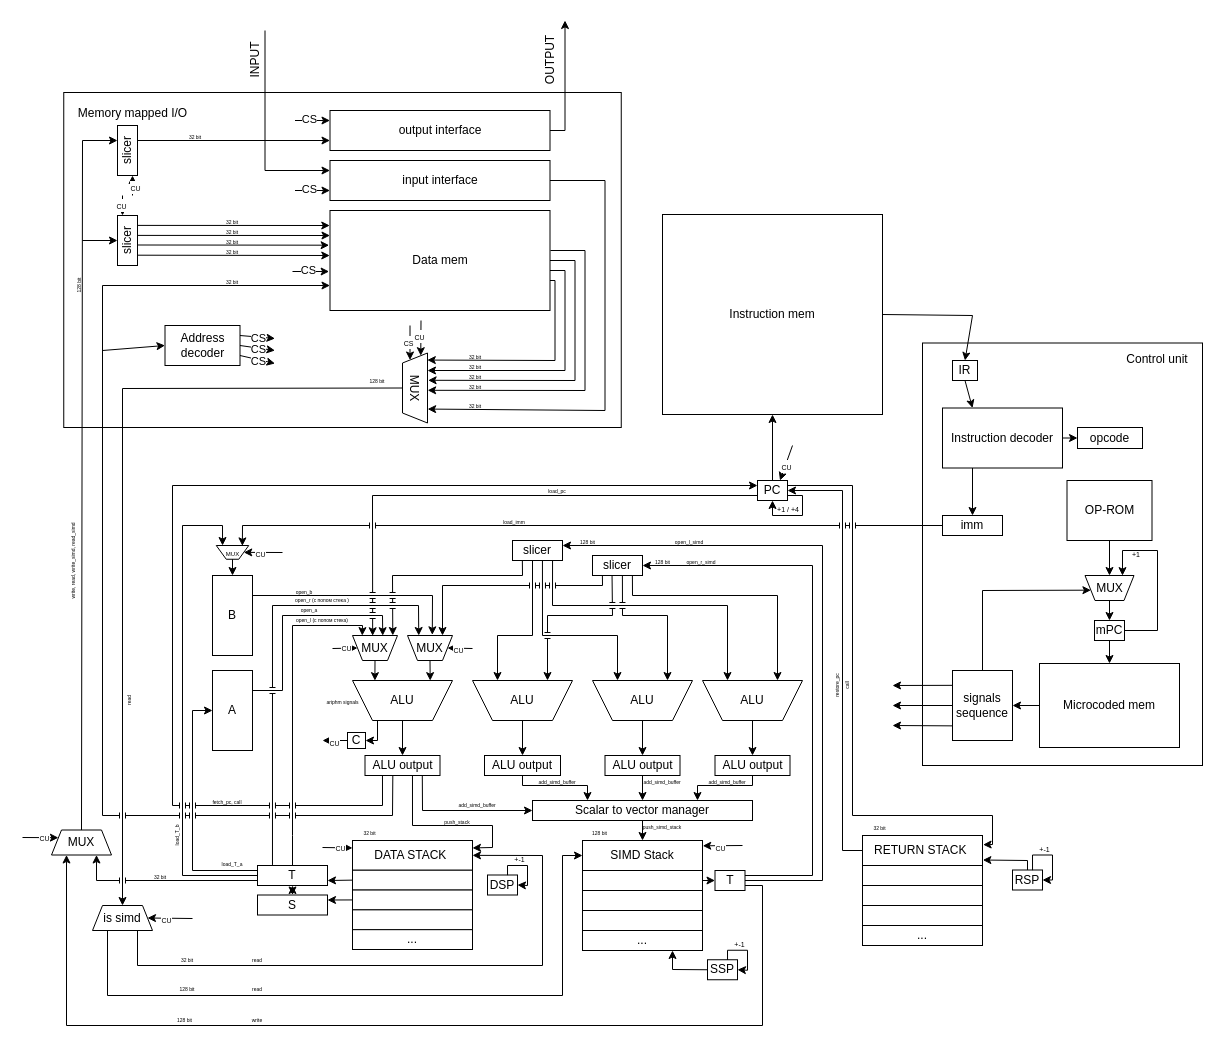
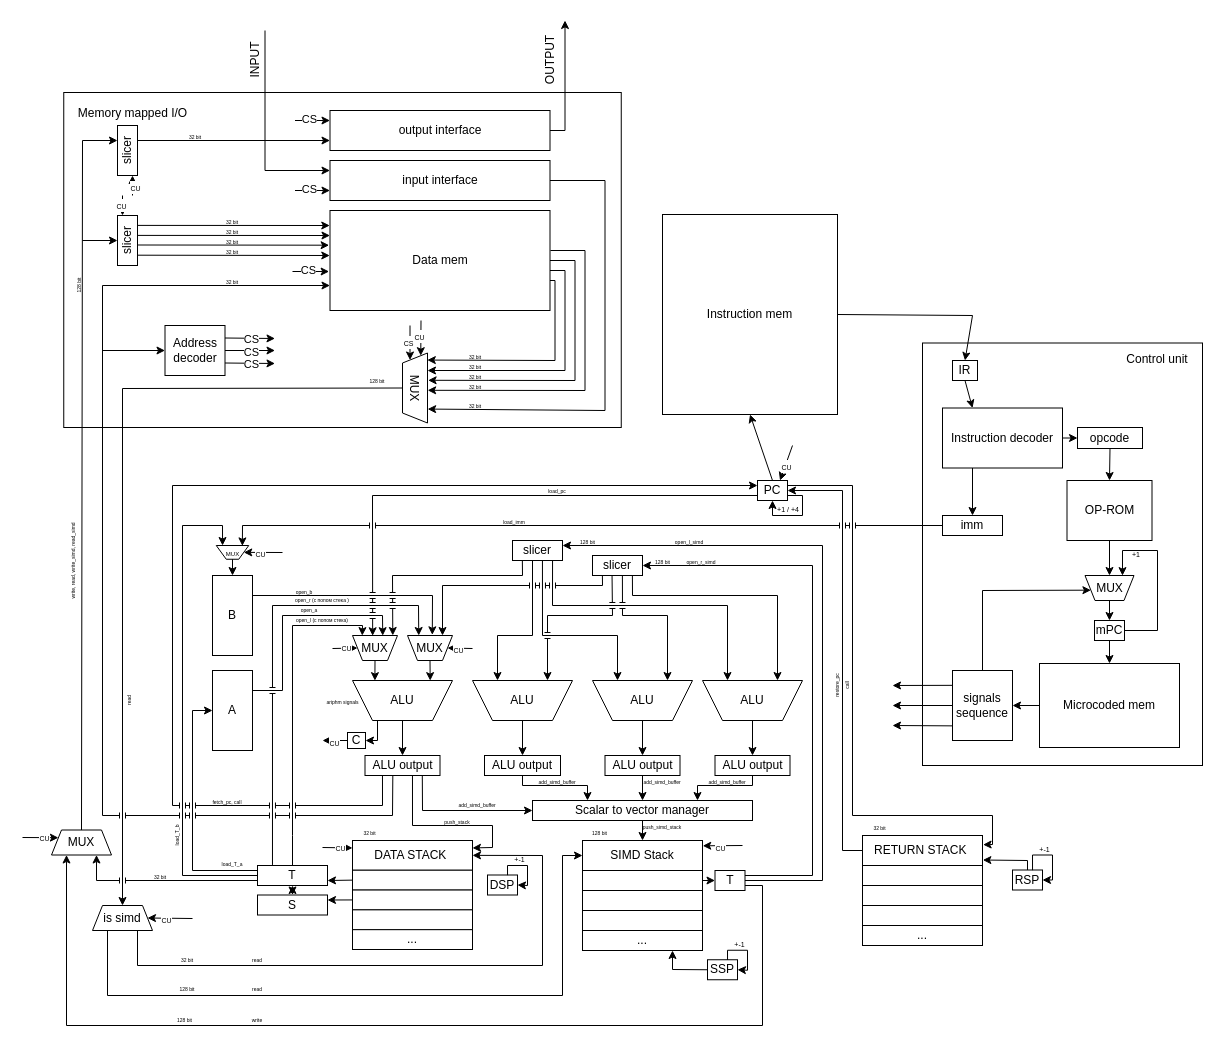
(773, 315) -> (750, 315)
(203, 346) -> (195, 351)
none -> (1110, 461)
